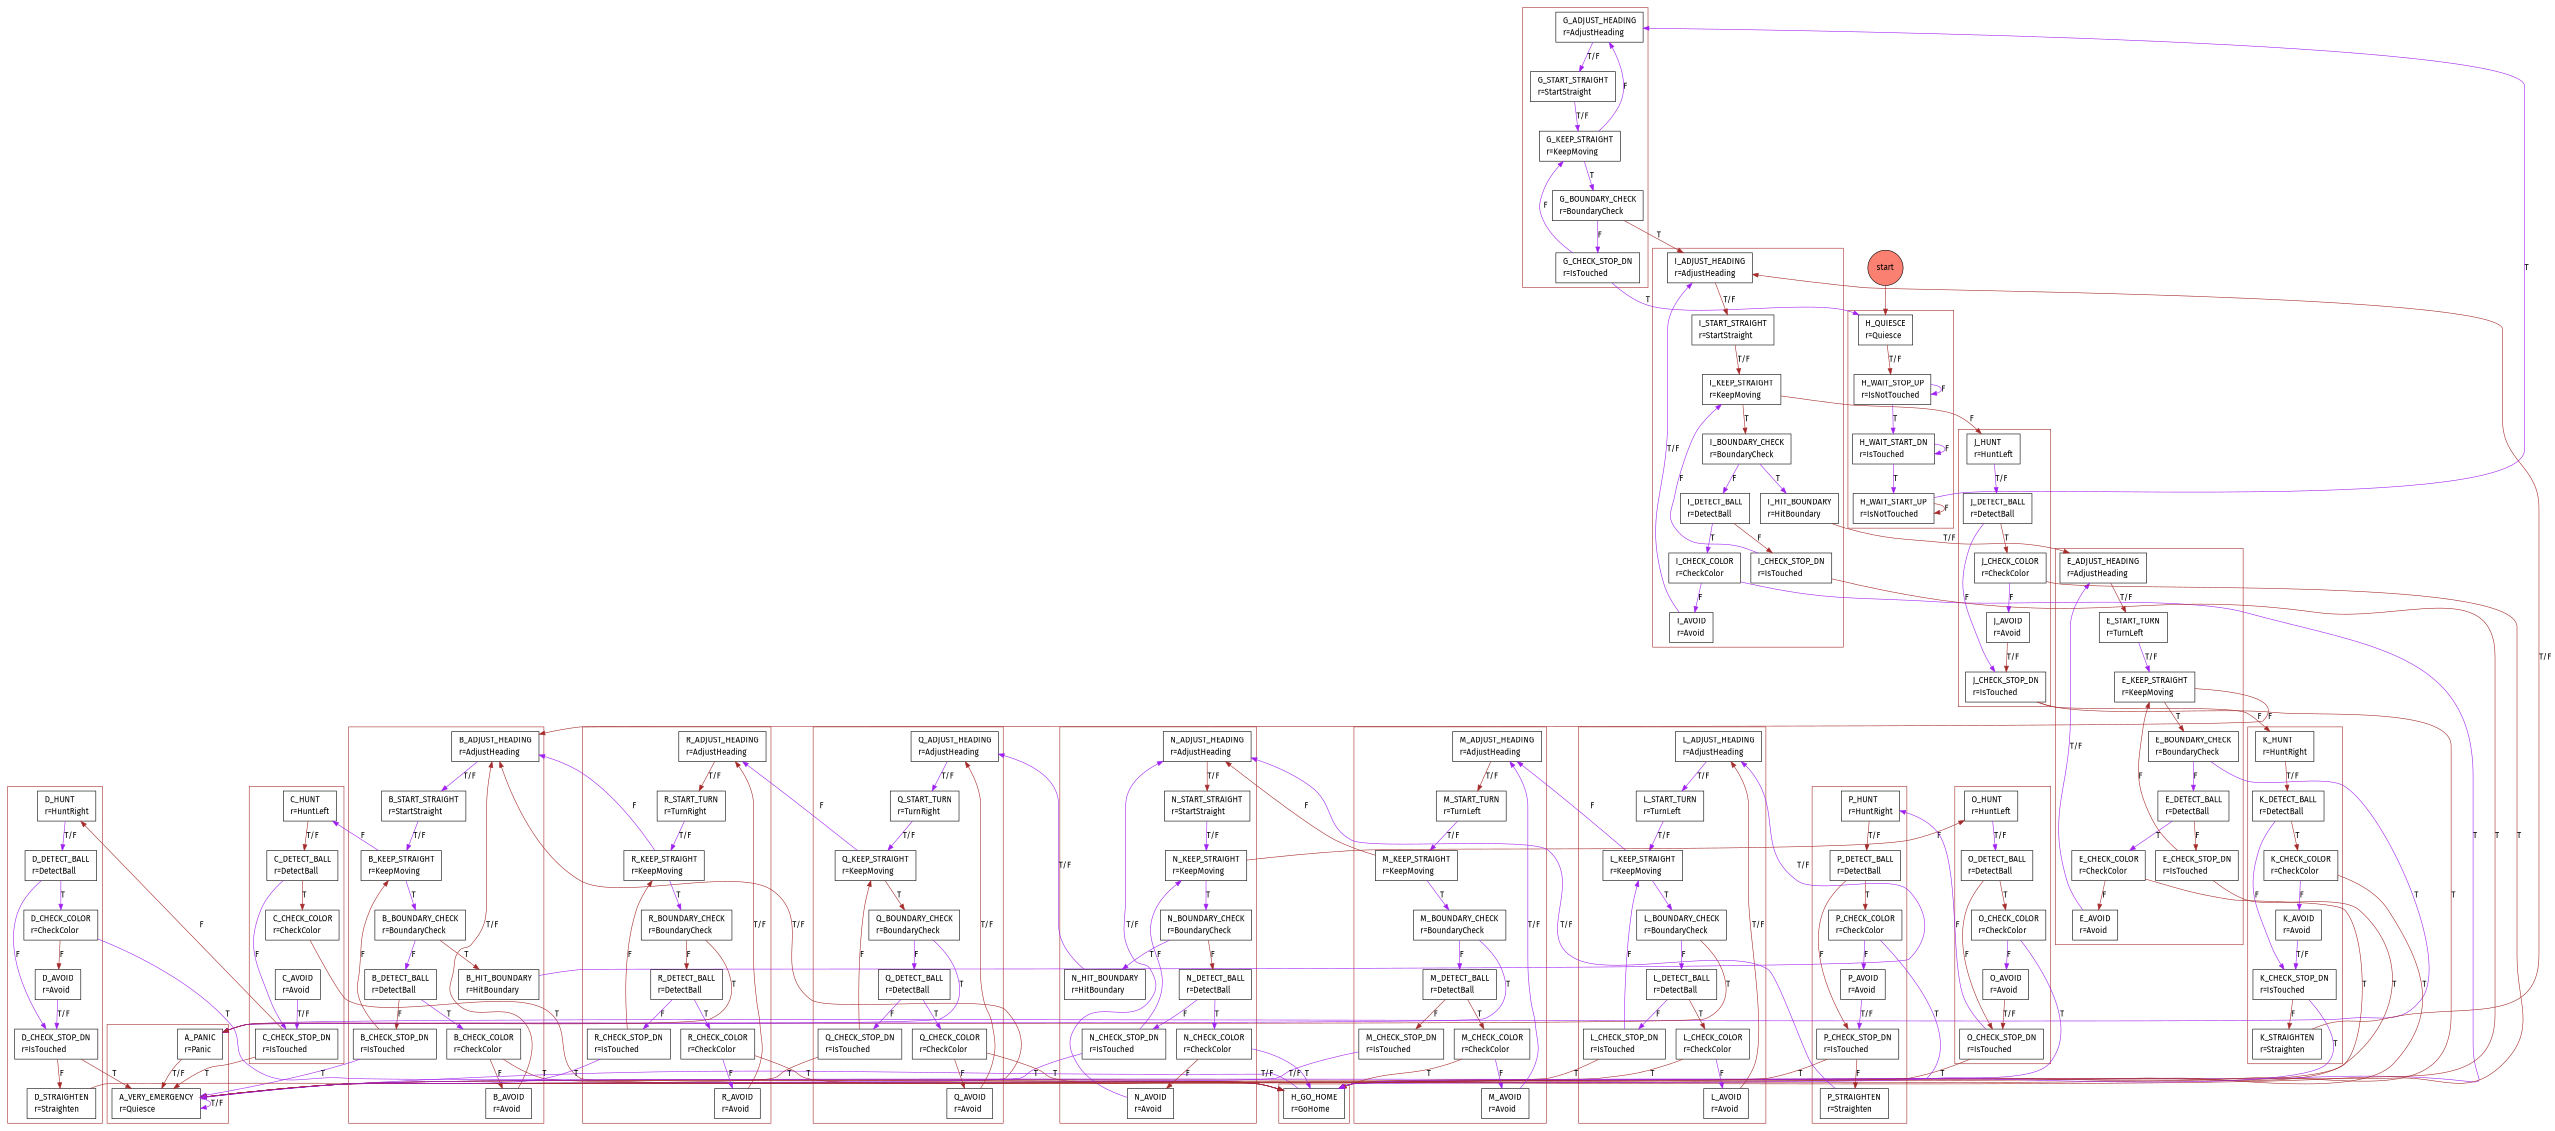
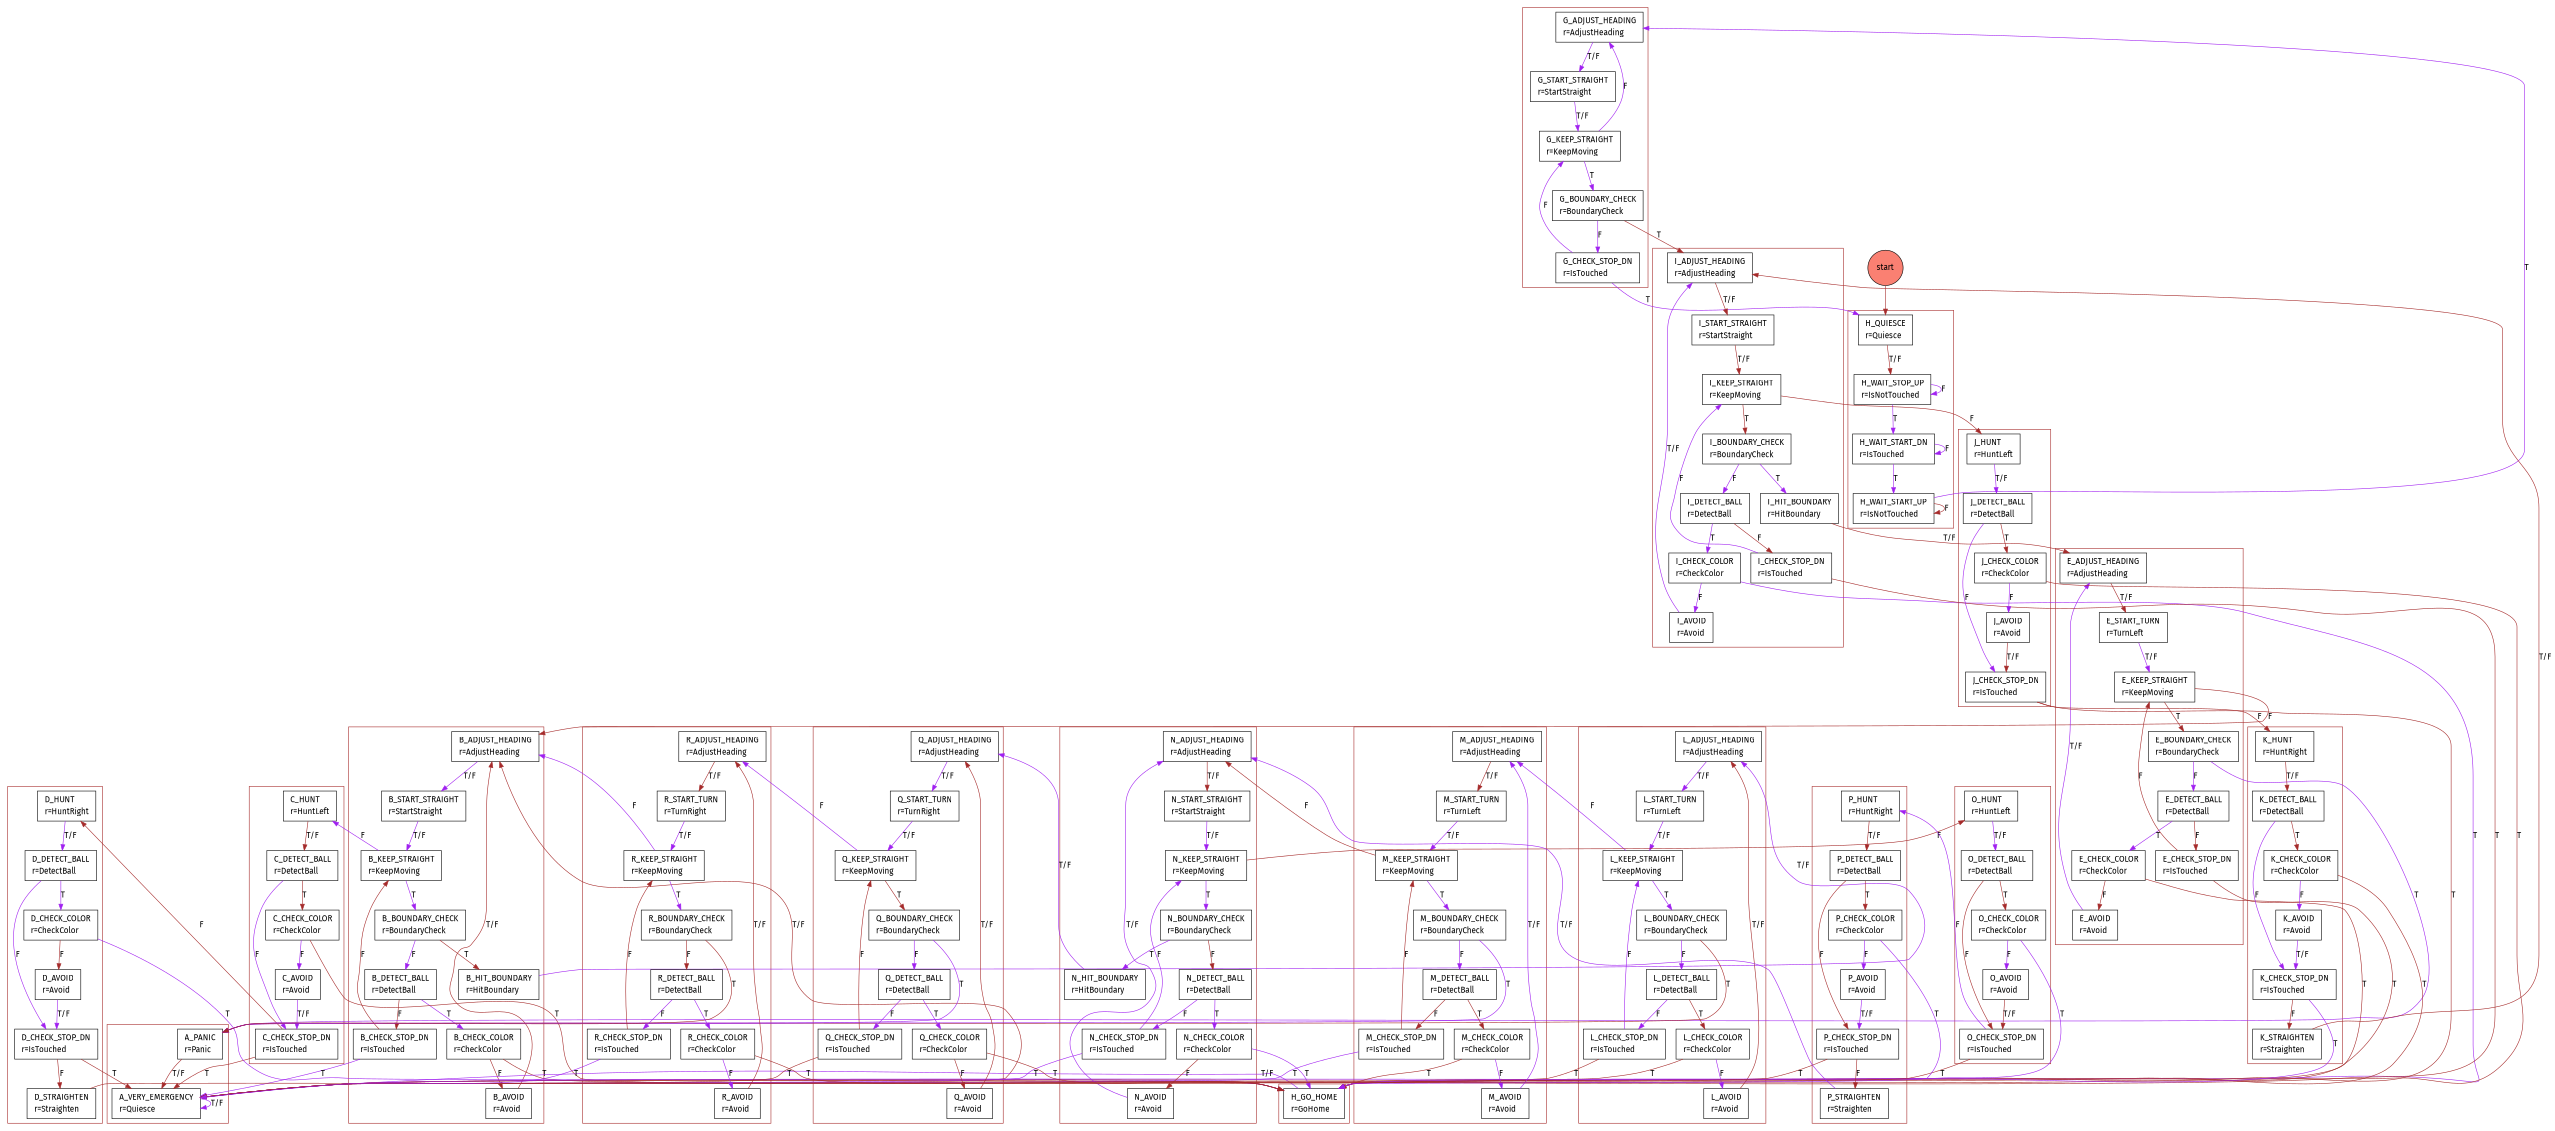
none -> (300, 952)
none -> (1404, 958)
(1295, 1074) -> (1295, 1074)
